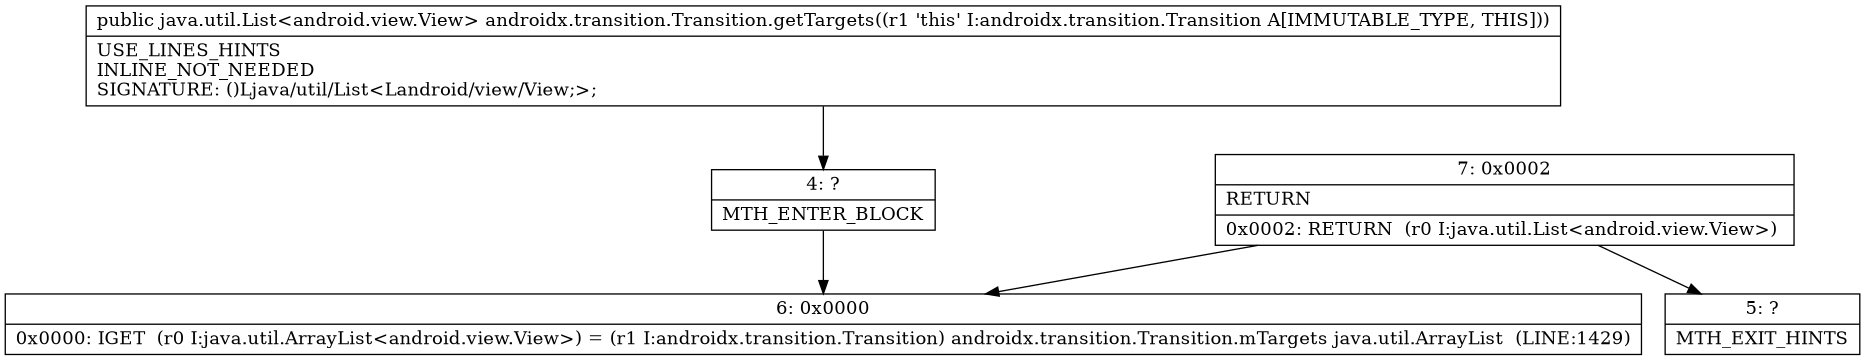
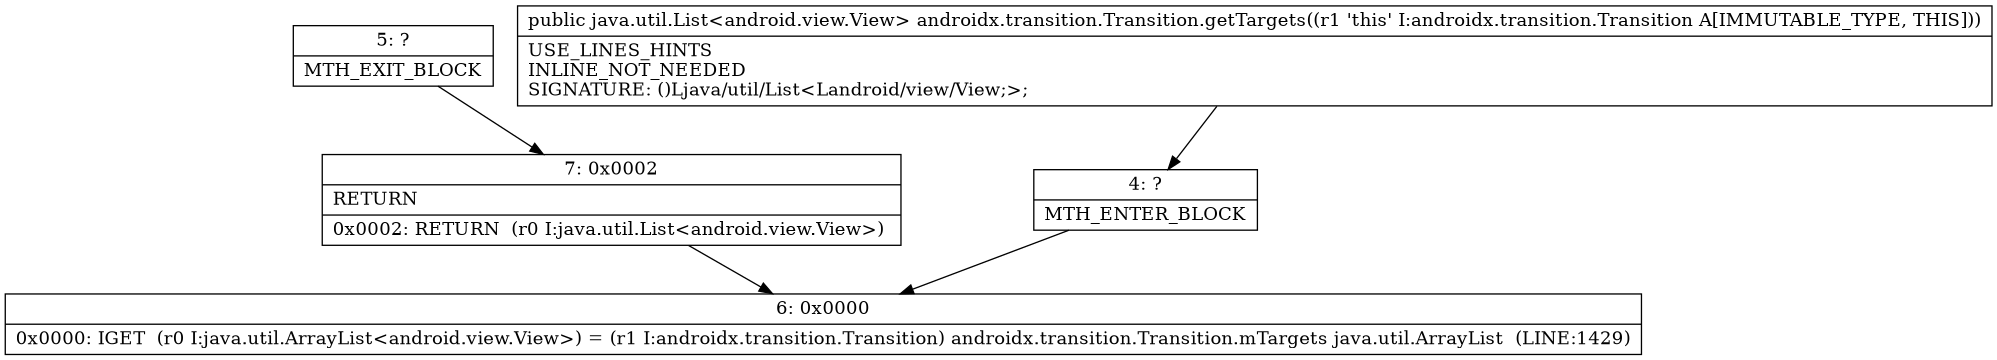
(1643, 267) -> (485, 117)
(1762, 339) -> (393, 70)
